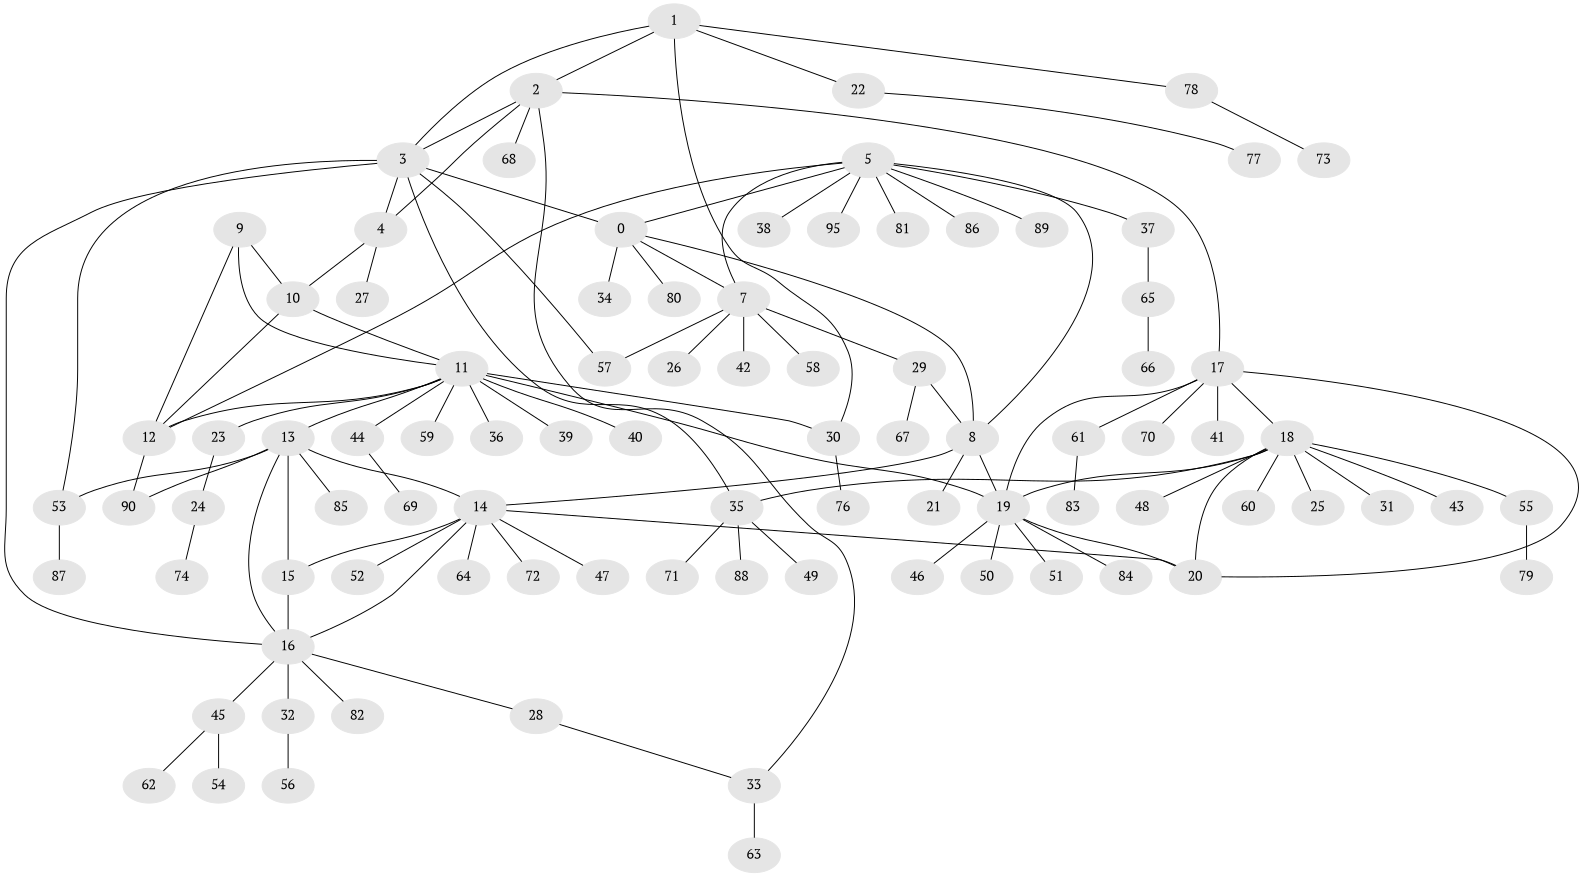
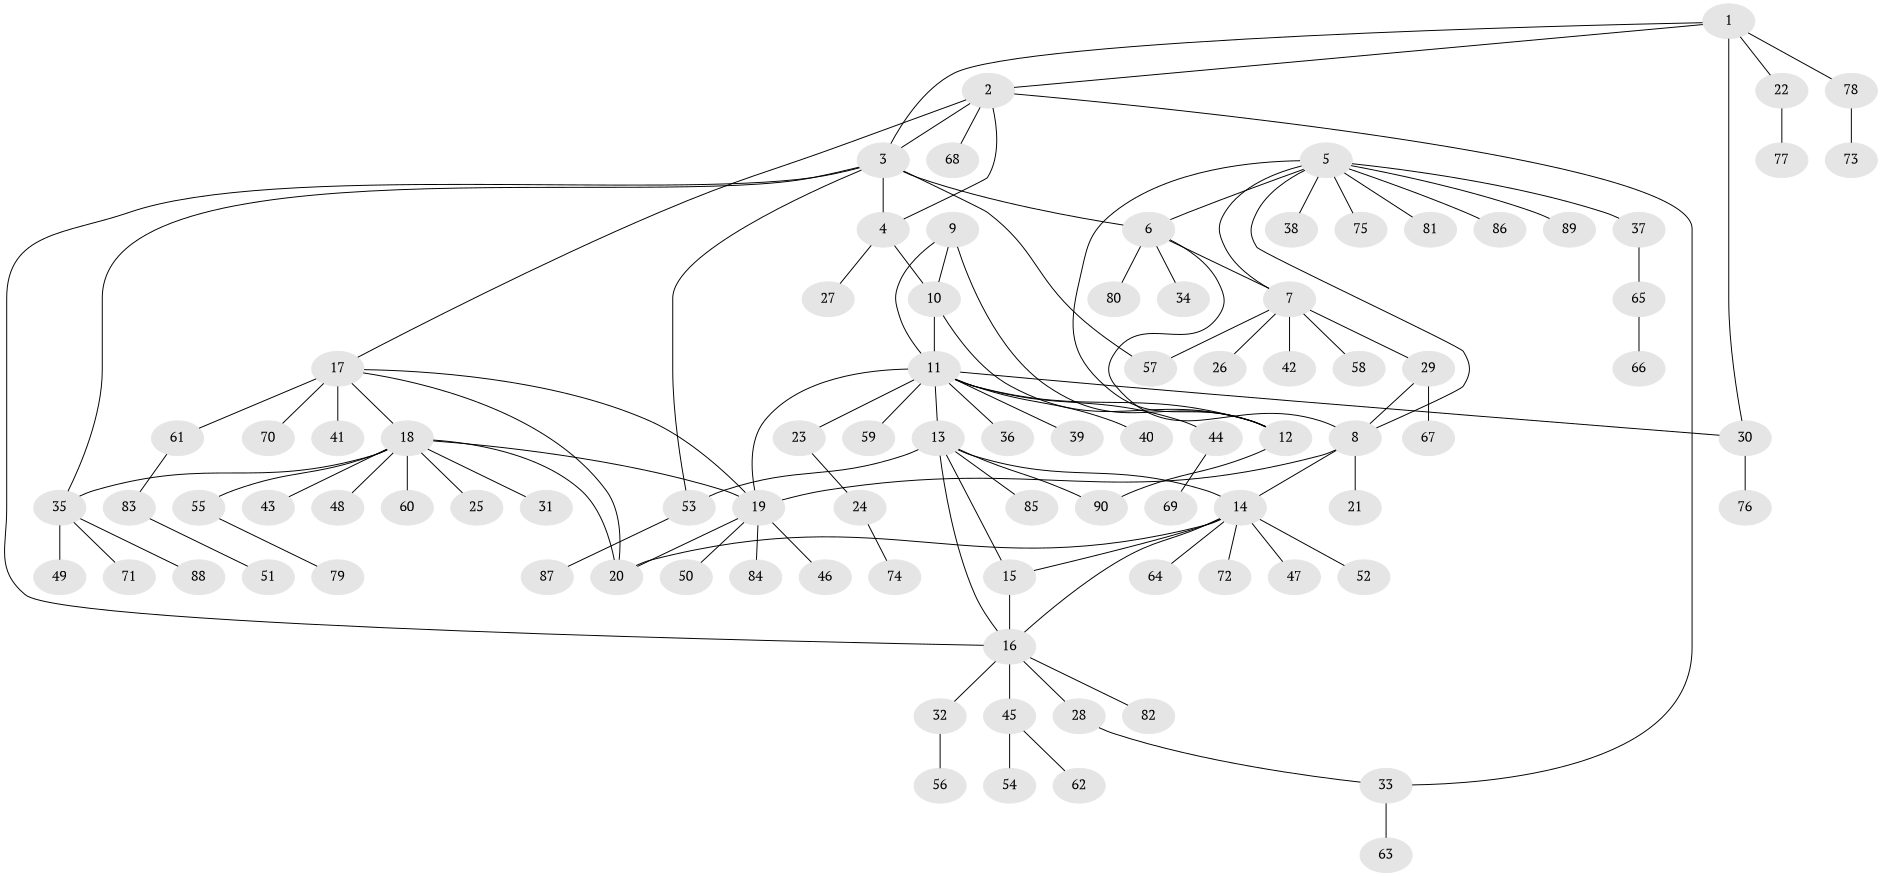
(621, 230) -> (1149, 230)
(833, 230) -> (1361, 230)
(1030, 543) -> (199, 542)
